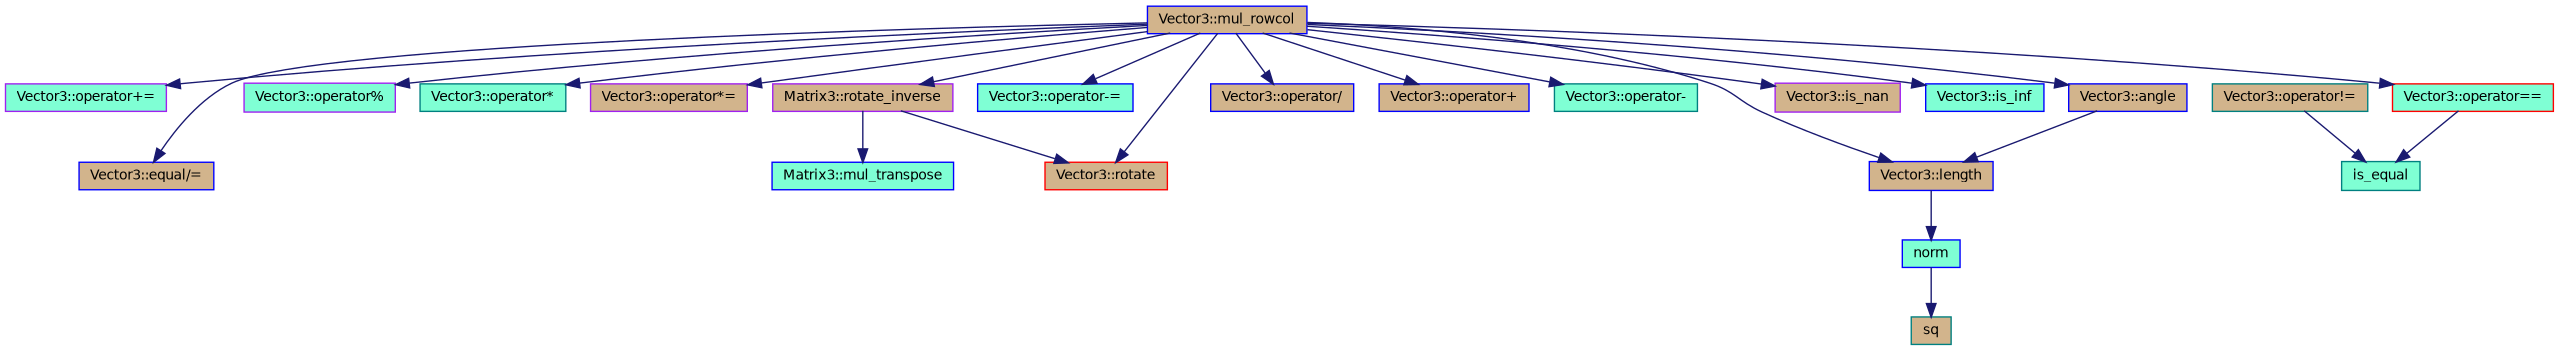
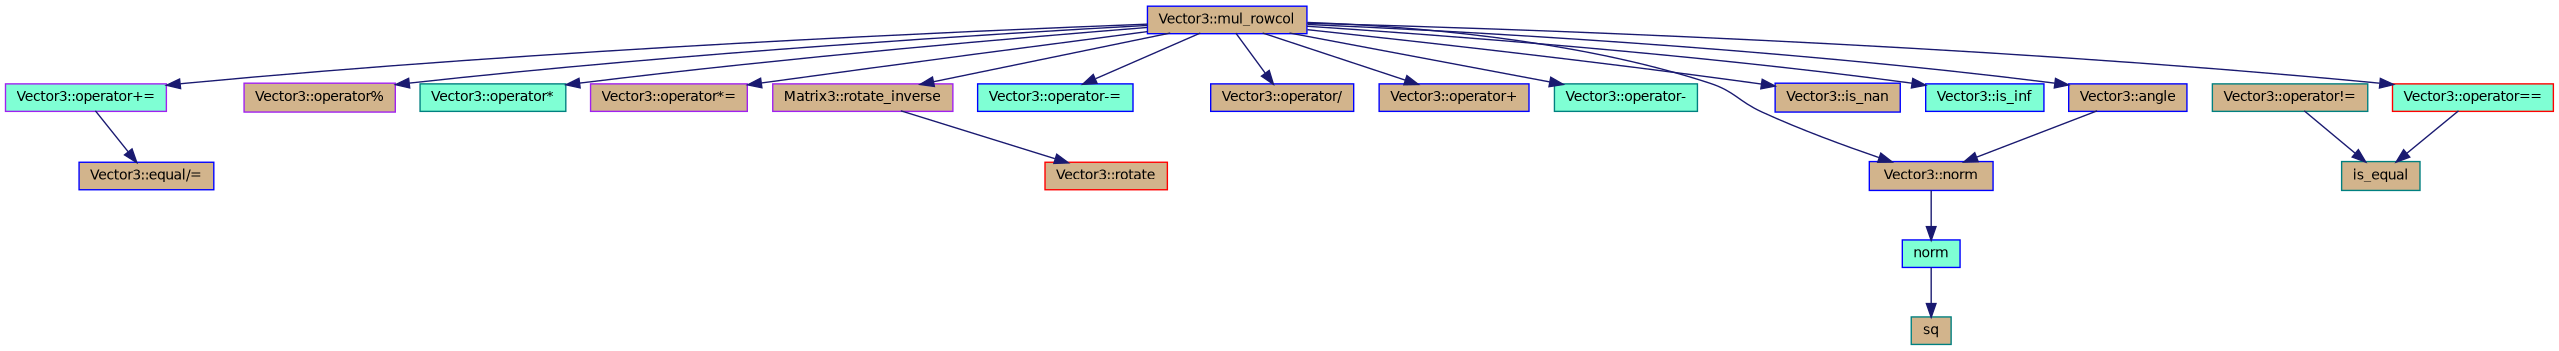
(639, 40) -> (112, 131)
(1171, 93) -> none
(320, 98) -> (320, 98)
(1838, 98) -> (1838, 98)
(863, 176) -> none
(1931, 176) -> (1931, 176)
(2381, 176) -> (2381, 176)
